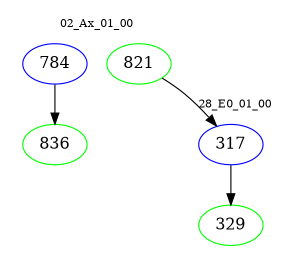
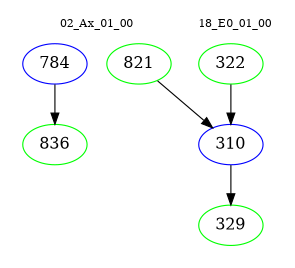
none -> (231, 64)
(235, 105) -> (235, 24)
(231, 145) -> (231, 145)
